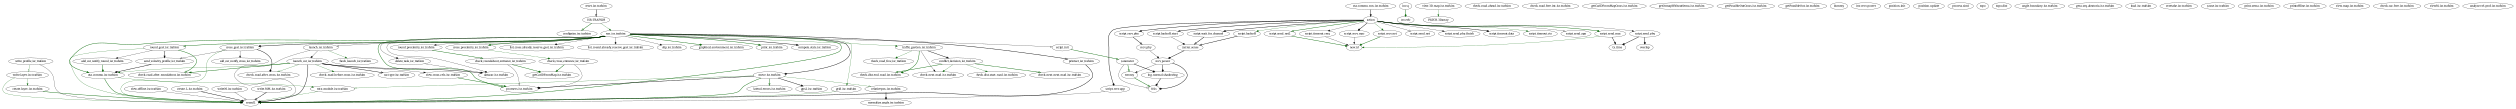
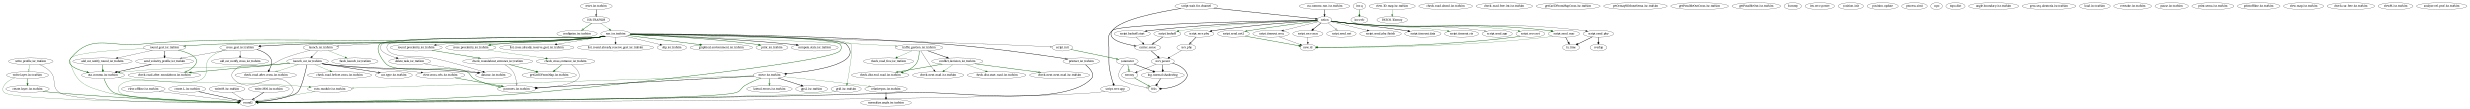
(1294, 25) -> (1265, 13)
(763, 40) -> (763, 40)
(28, 81) -> (28, 81)
